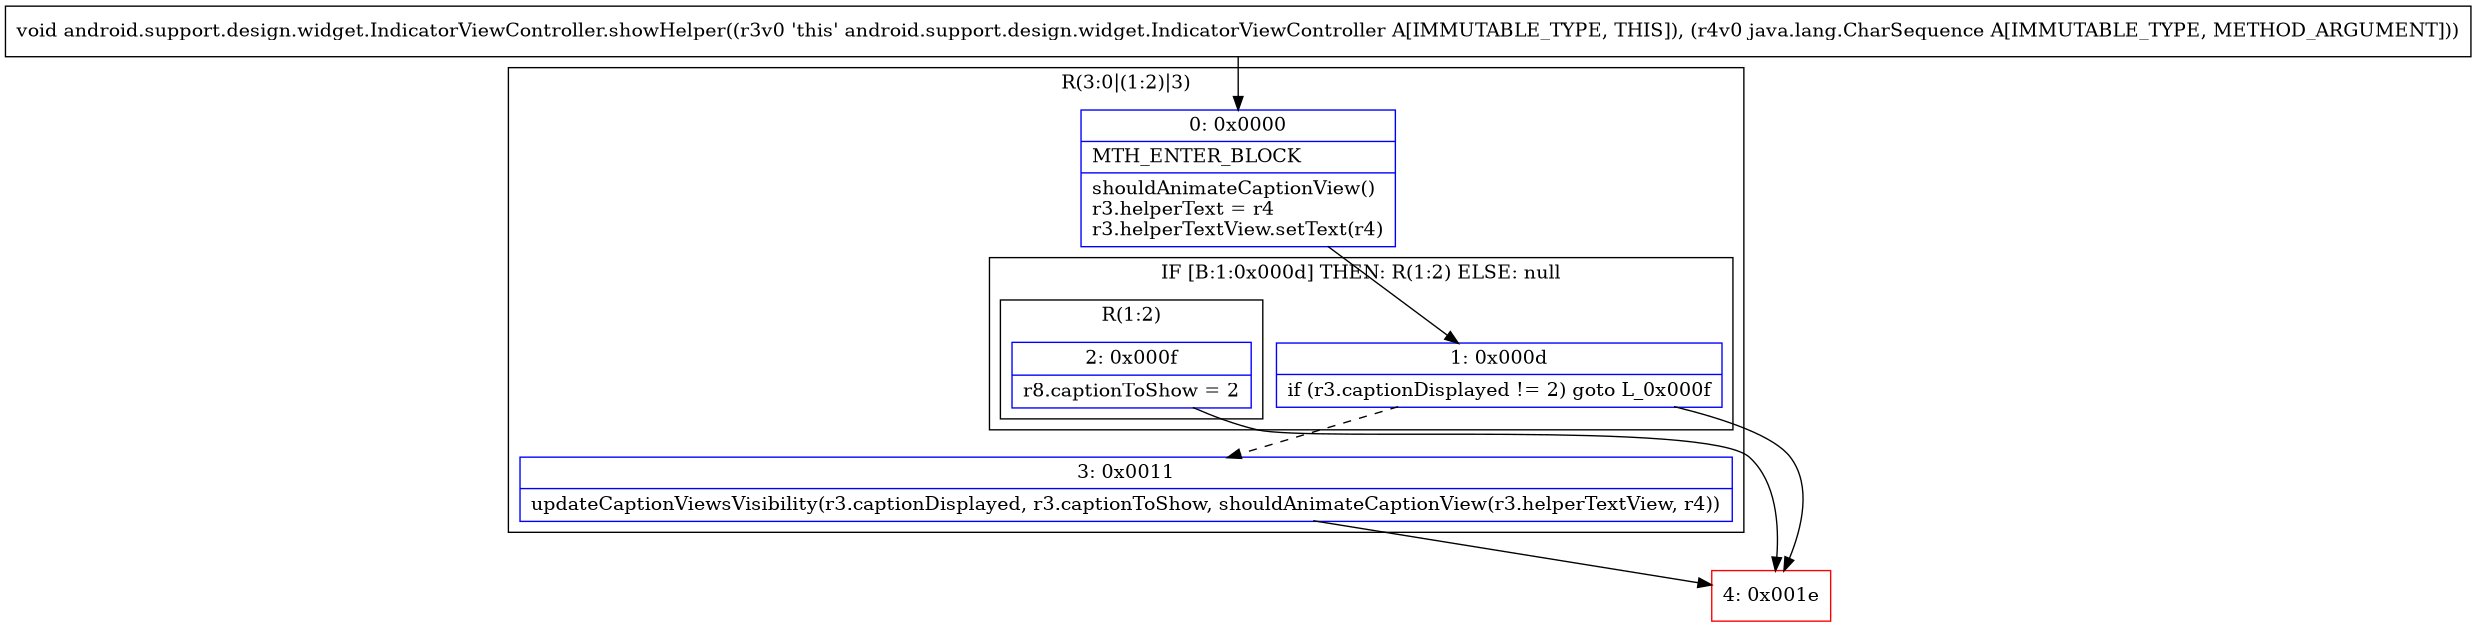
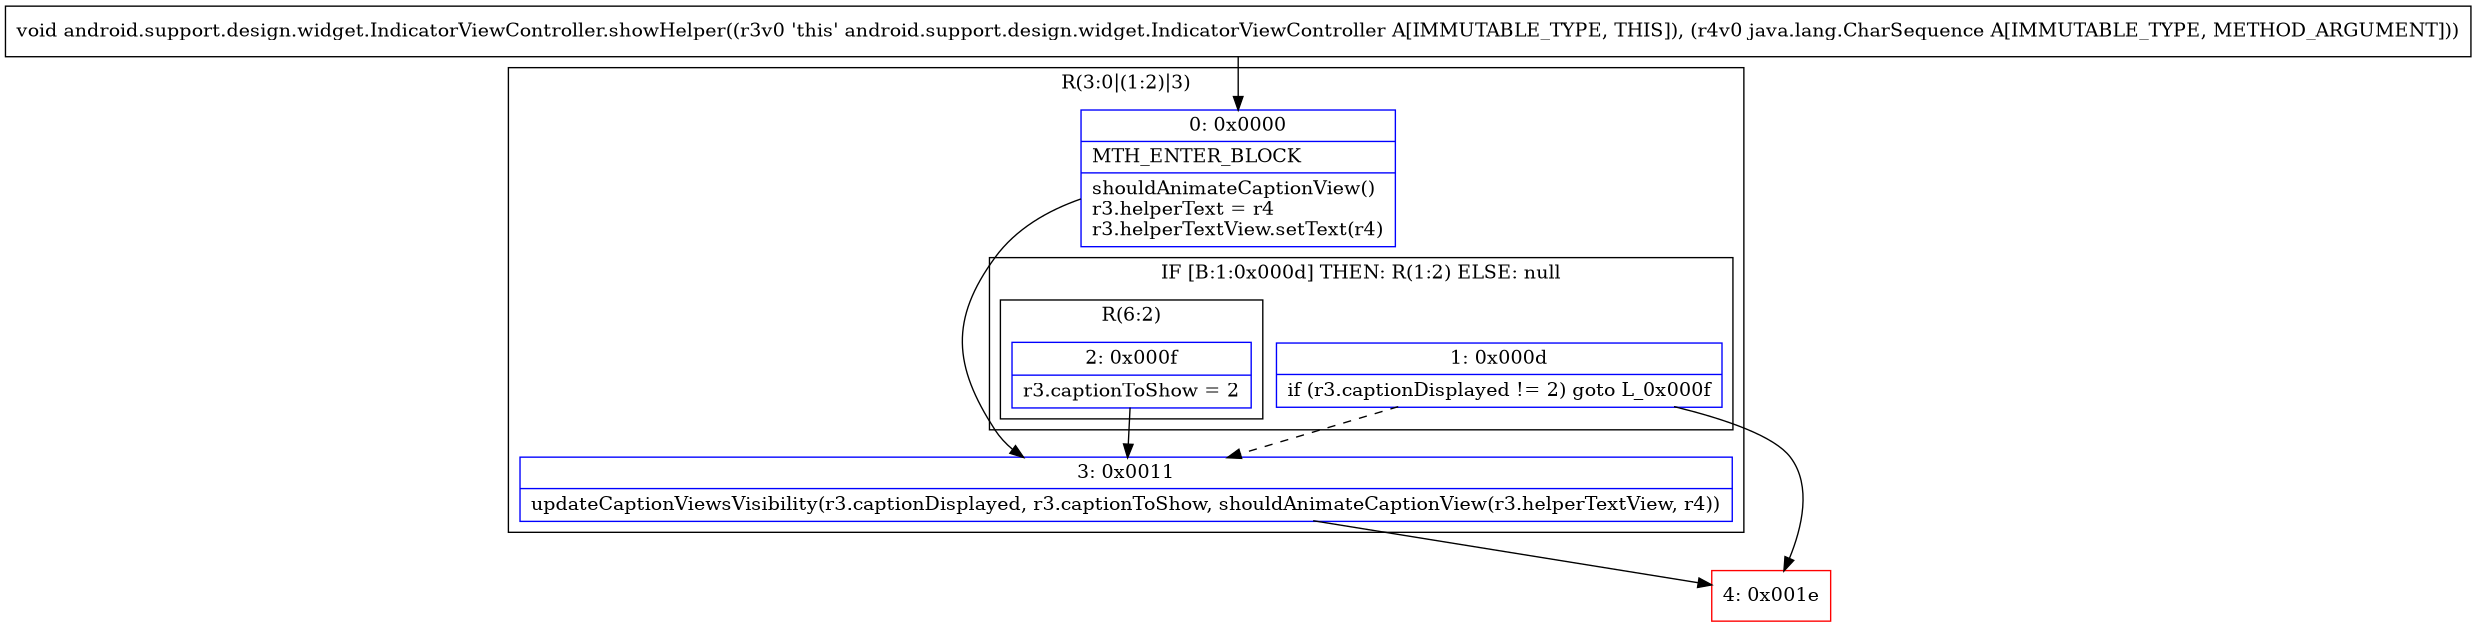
(1387, 291) -> (969, 305)
(1132, 316) -> (1132, 316)
(1132, 391) -> (1132, 391)
(1641, 438) -> (1129, 426)
